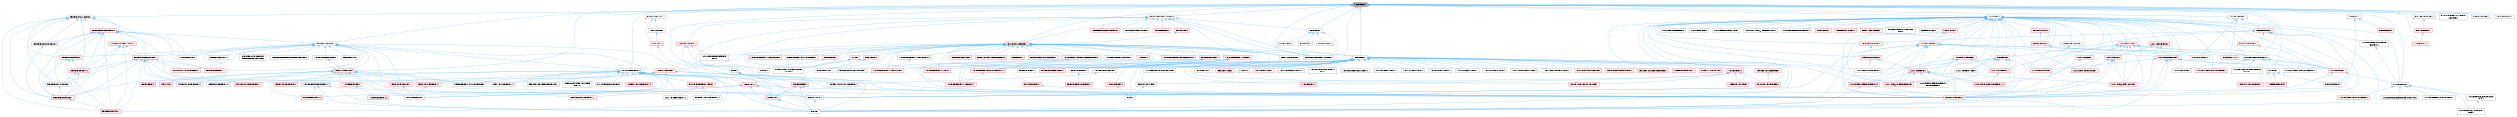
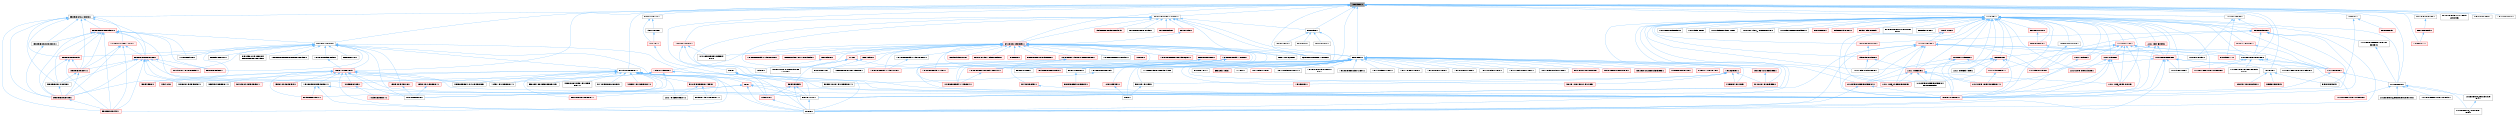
(2374, 44) -> (2374, 44)
(749, 84) -> (747, 84)
